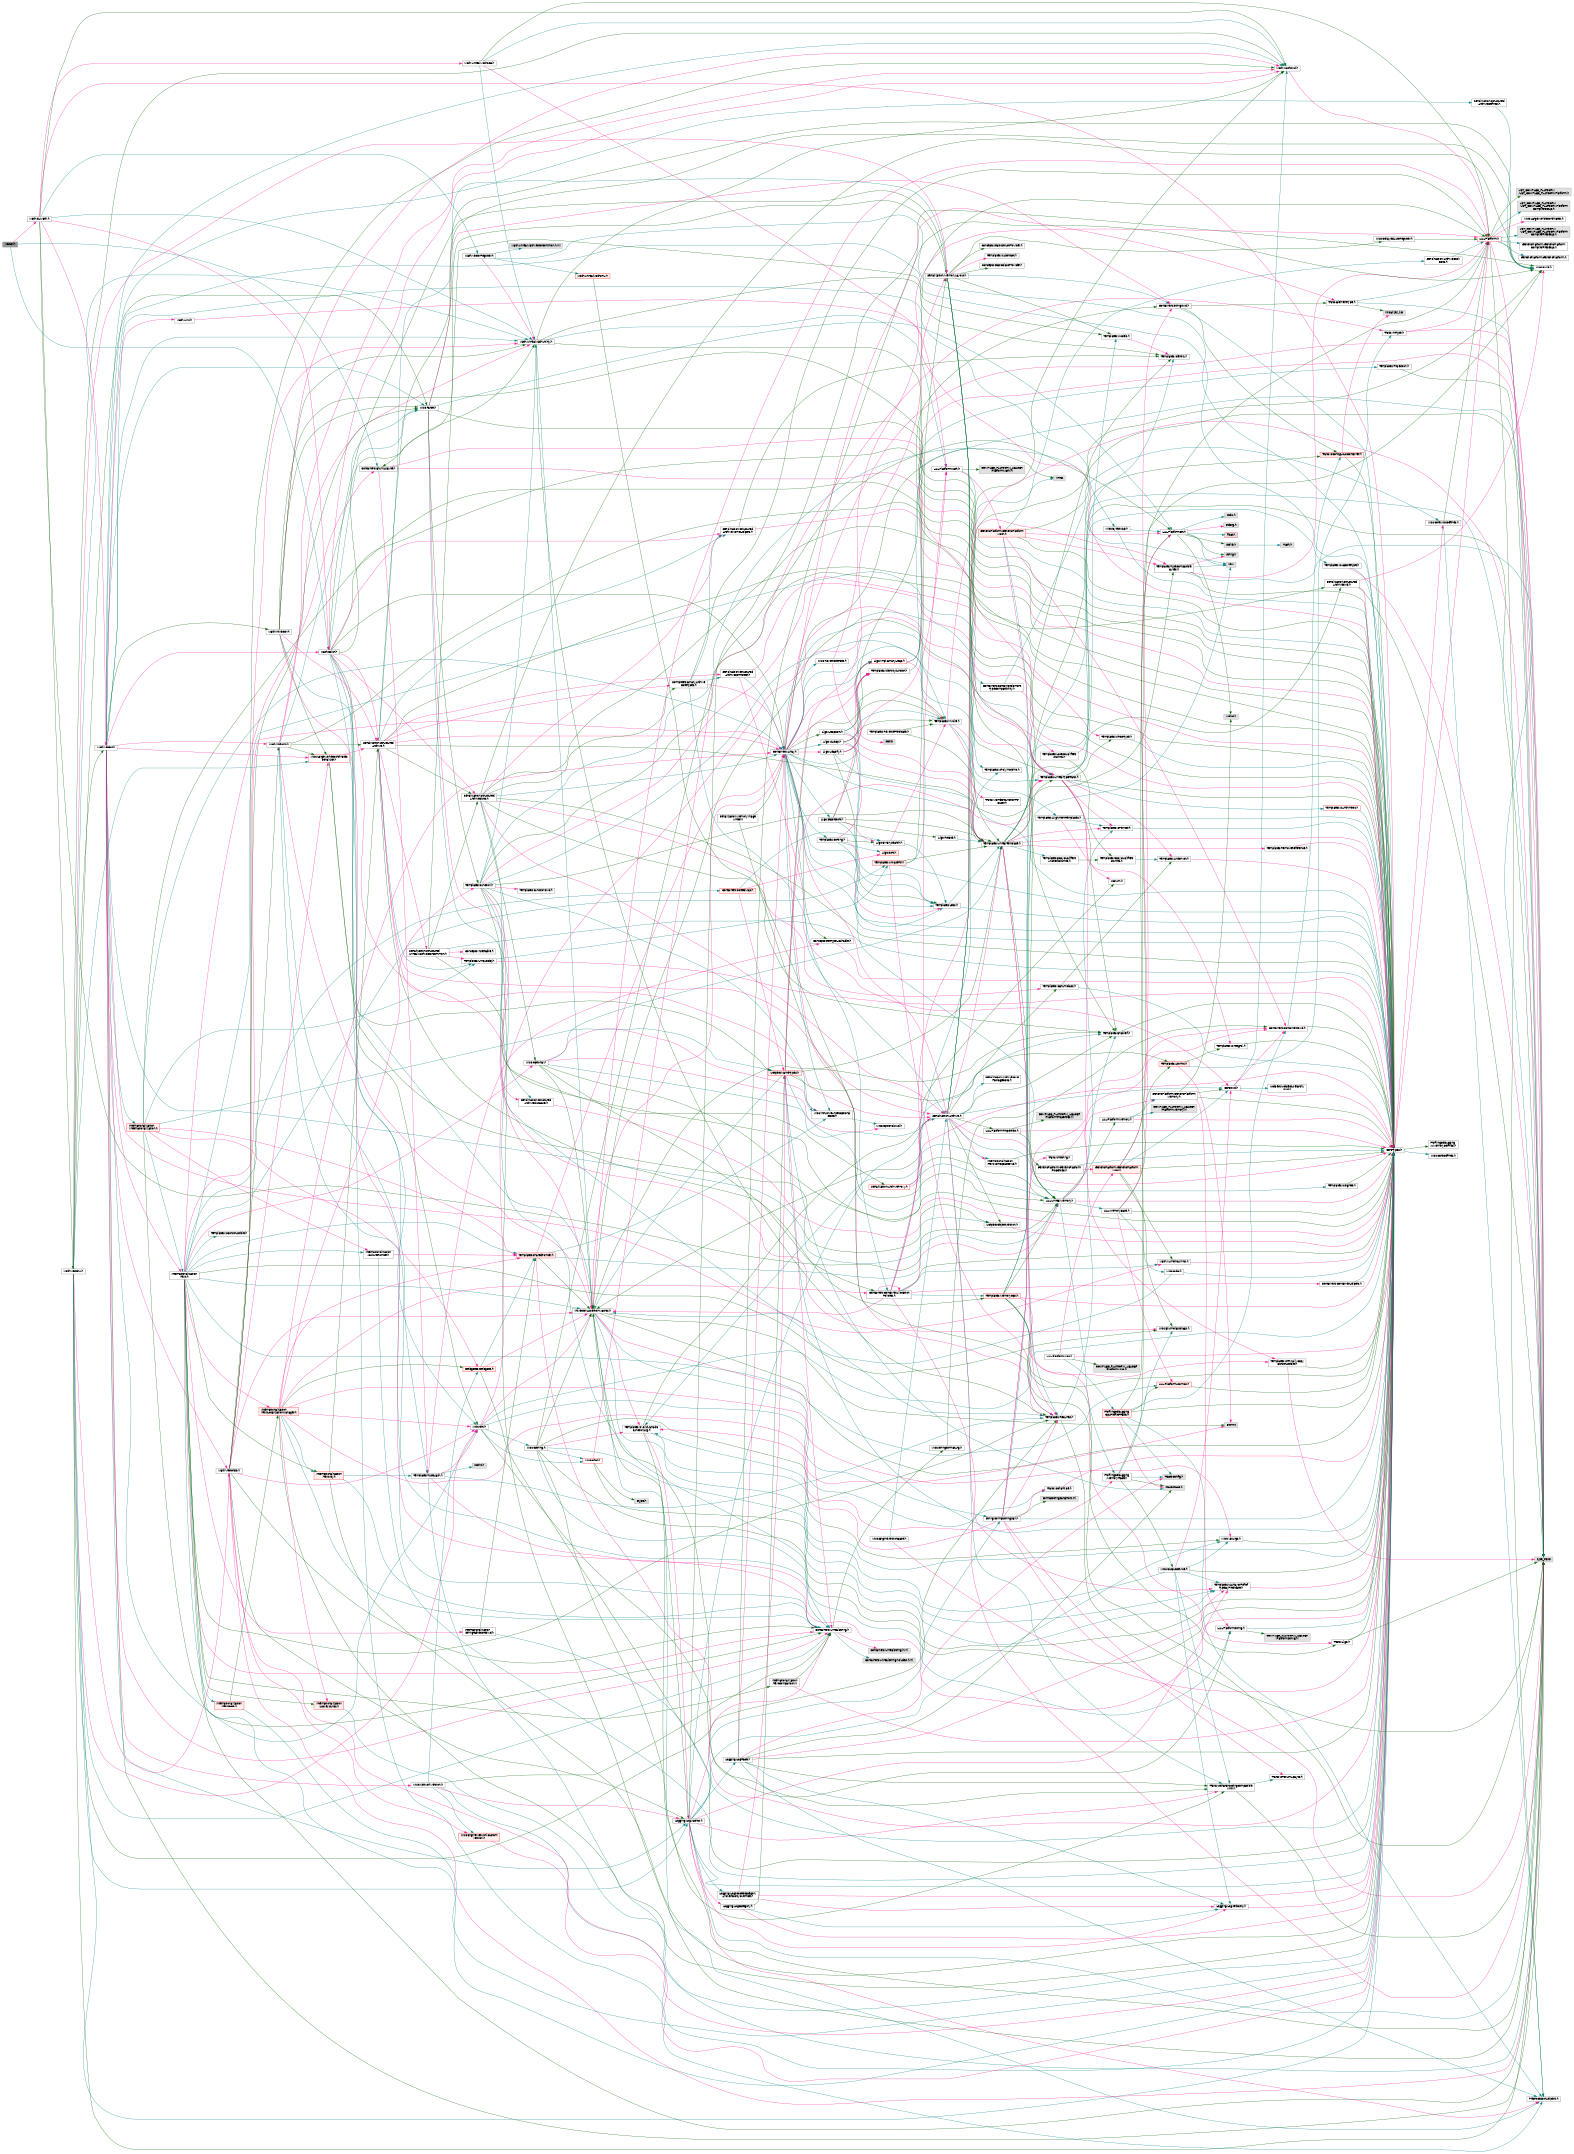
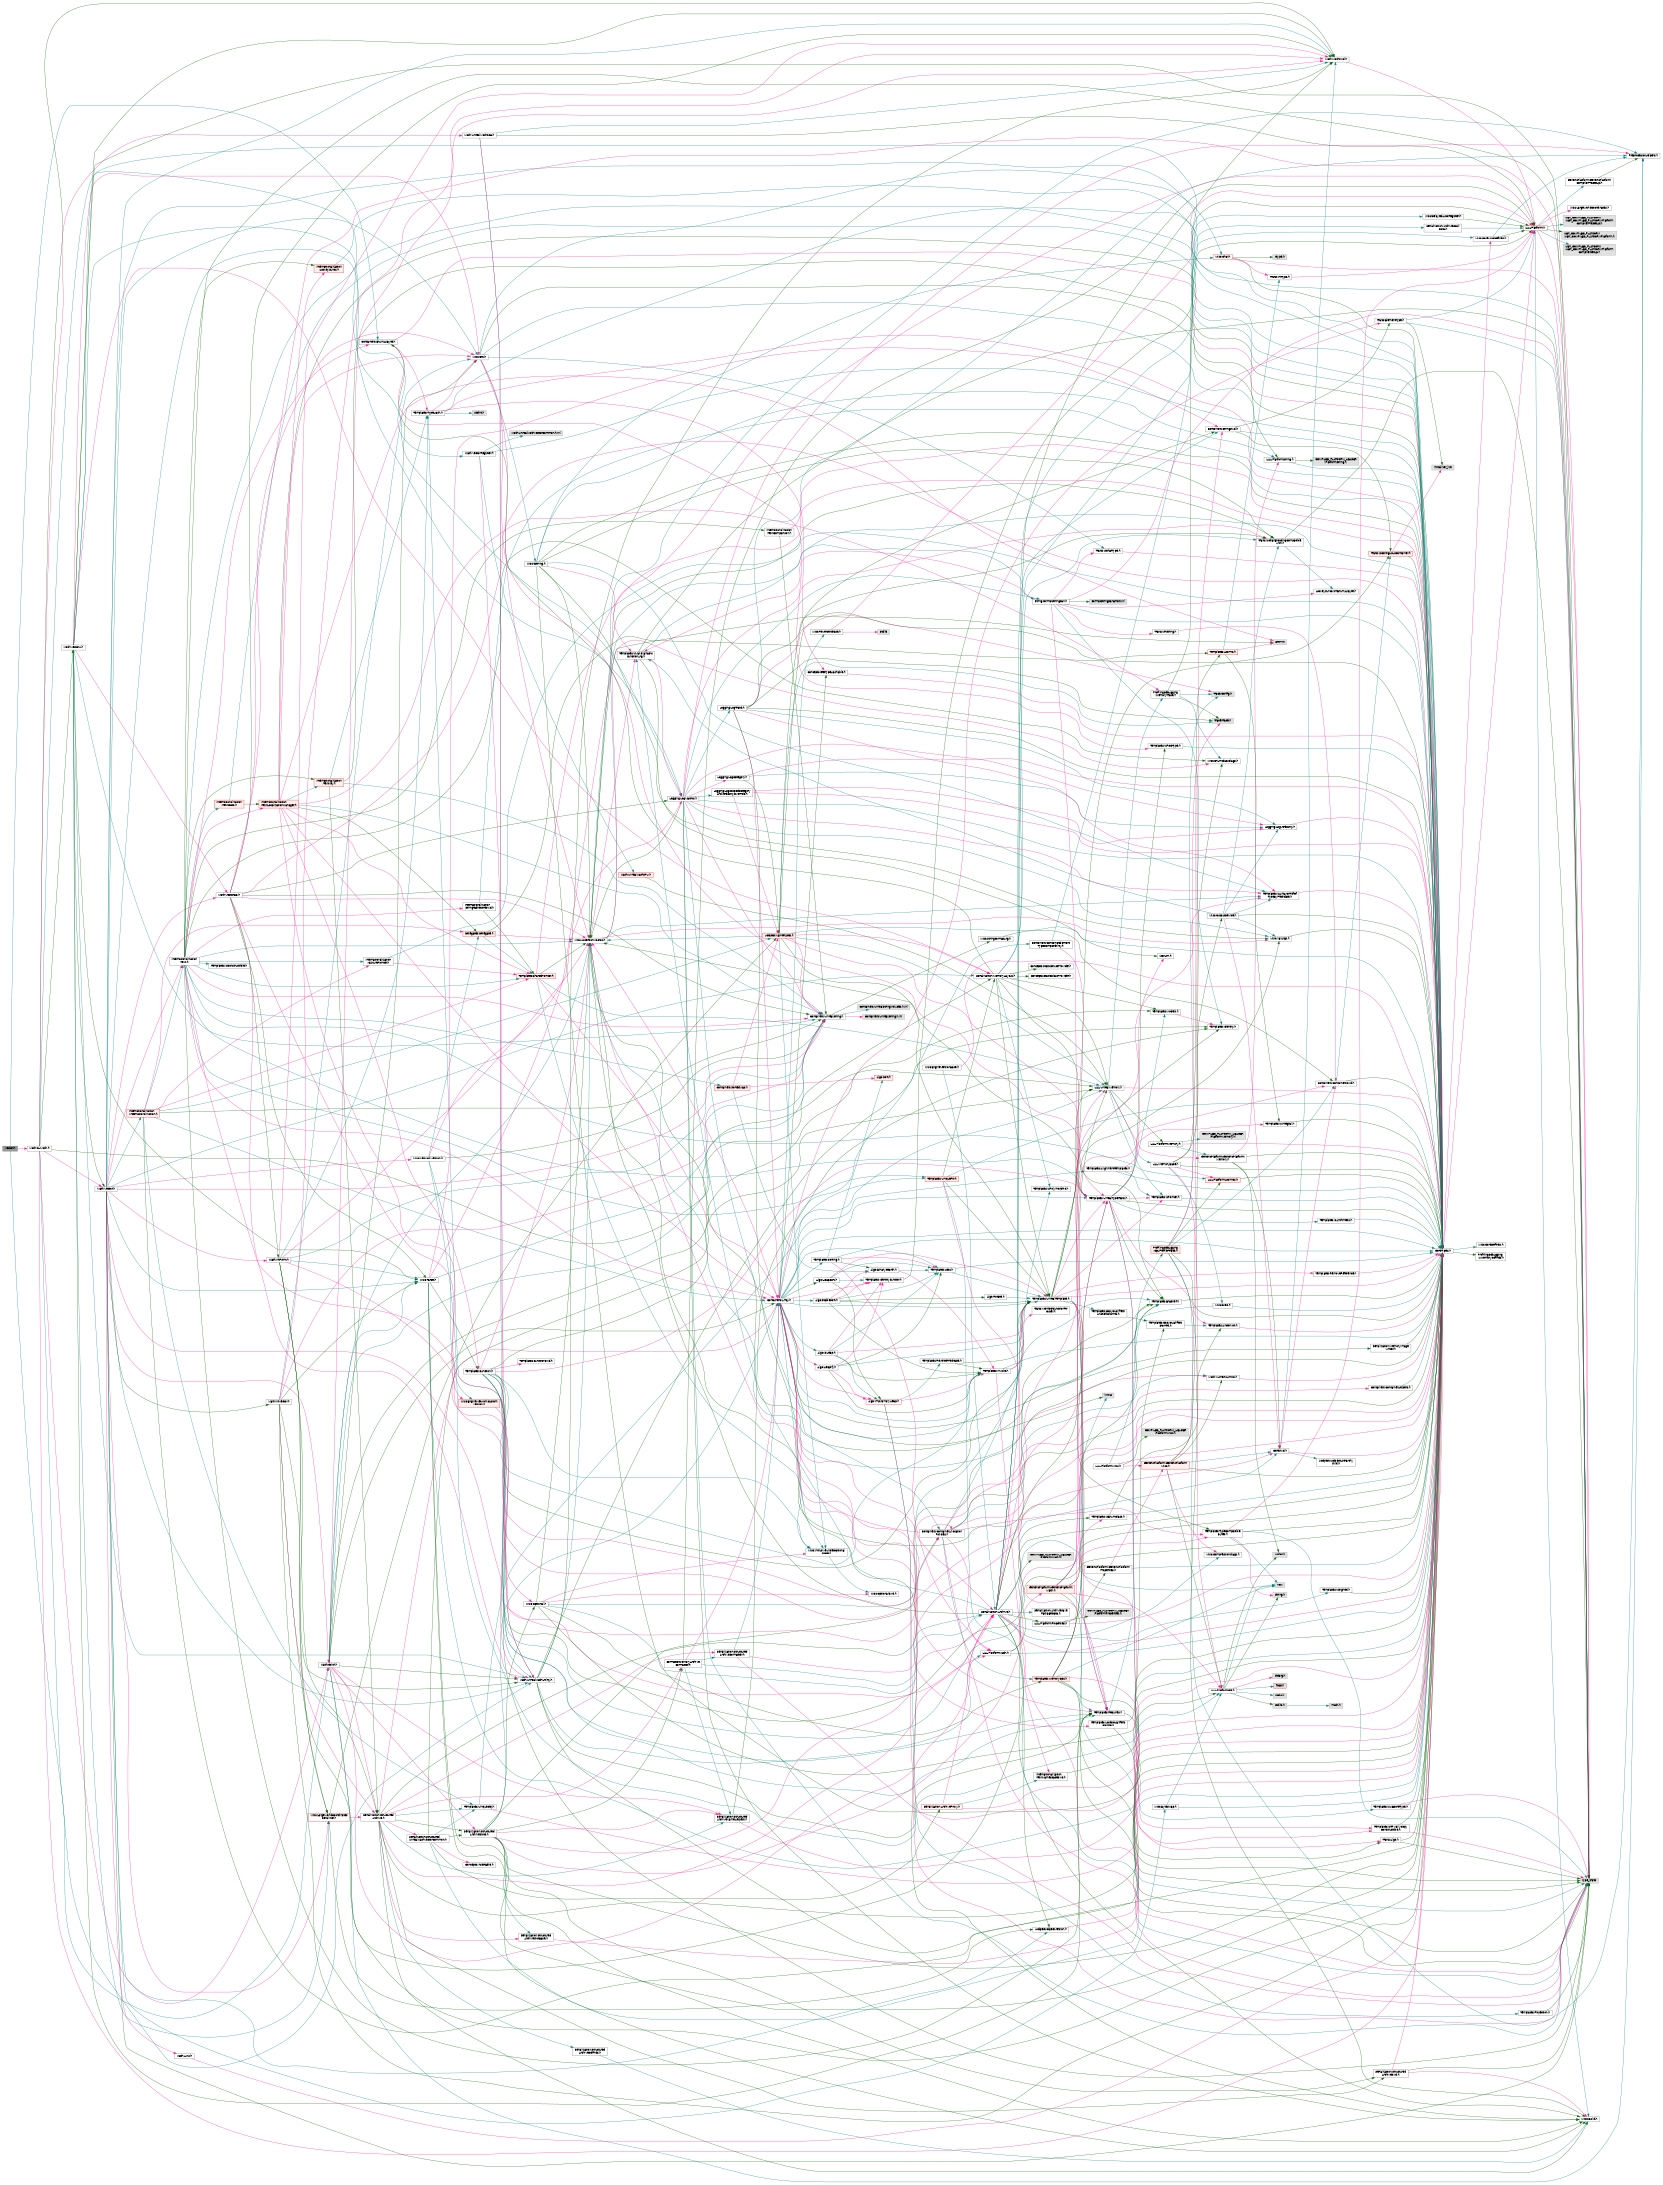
(1156, 251) -> (1054, 464)
(1002, 256) -> none
(1544, 258) -> none
(689, 684) -> (683, 1664)
(773, 789) -> (1033, 1399)
(1342, 808) -> (1336, 1221)
(1533, 895) -> (1577, 921)
(455, 957) -> (456, 1821)
(276, 1134) -> none
(1042, 1145) -> none
none -> (1090, 1147)
(1511, 1168) -> (1617, 169)
(593, 1311) -> (590, 941)
none -> (922, 1386)
(1151, 1523) -> (1200, 1014)
none -> (1223, 1555)
(1287, 1777) -> (1336, 592)
